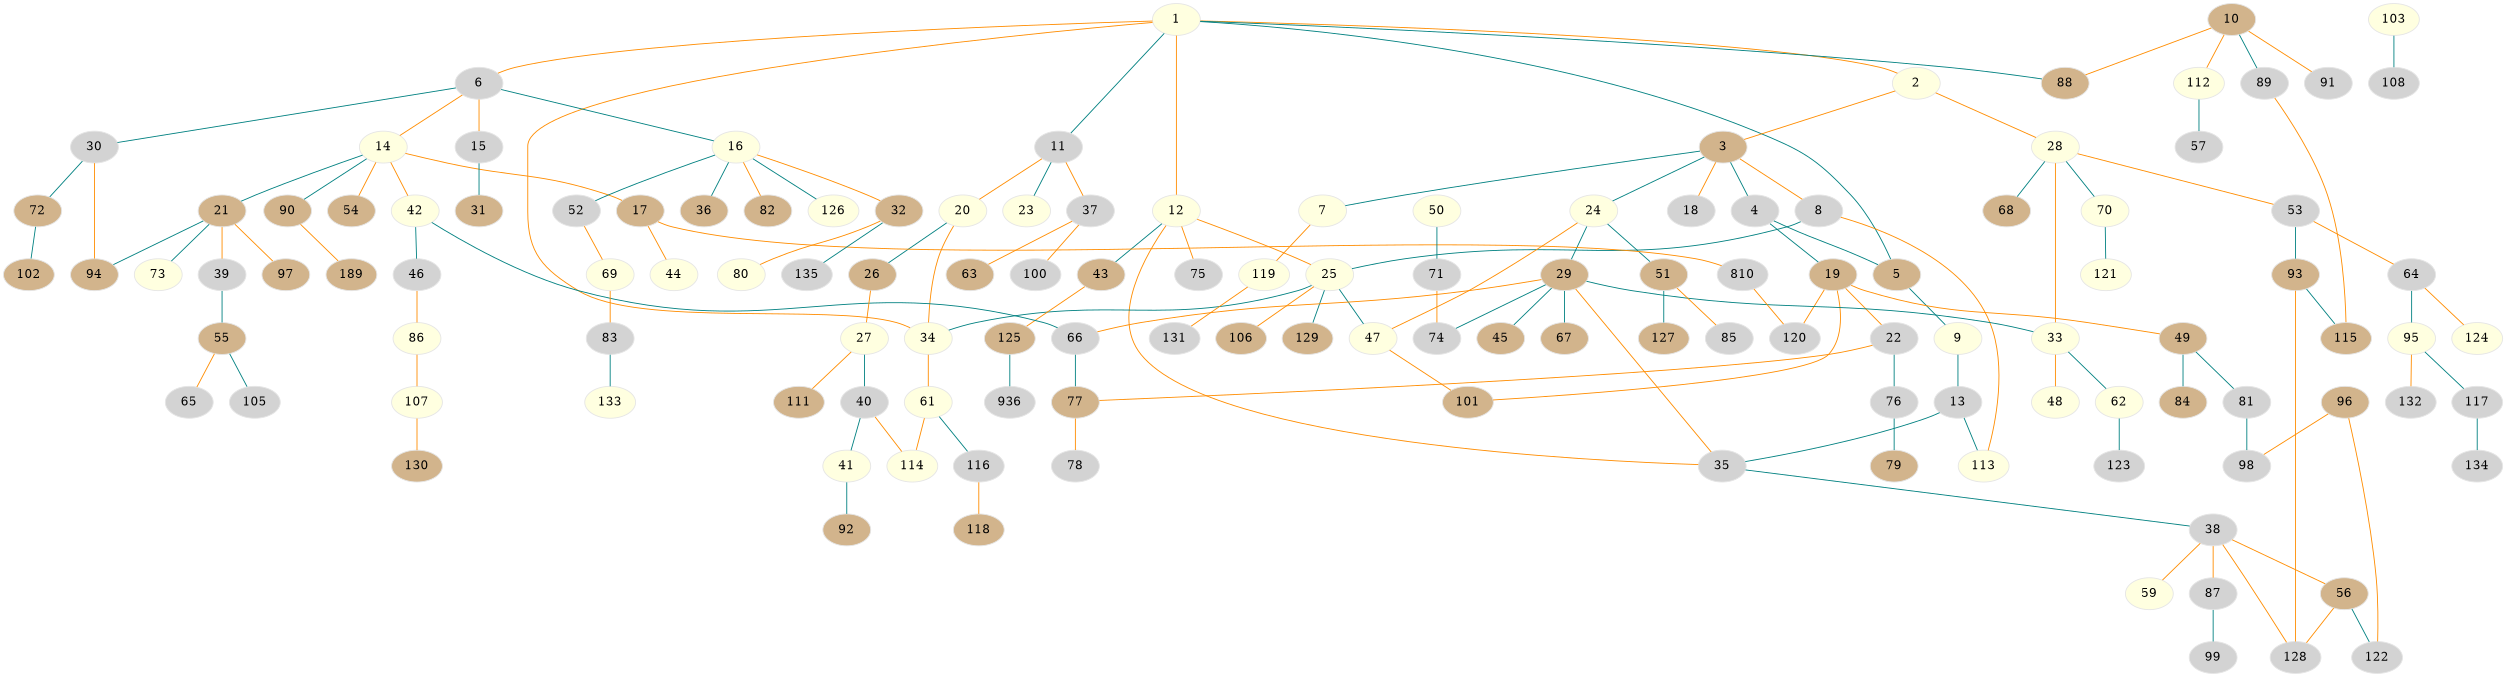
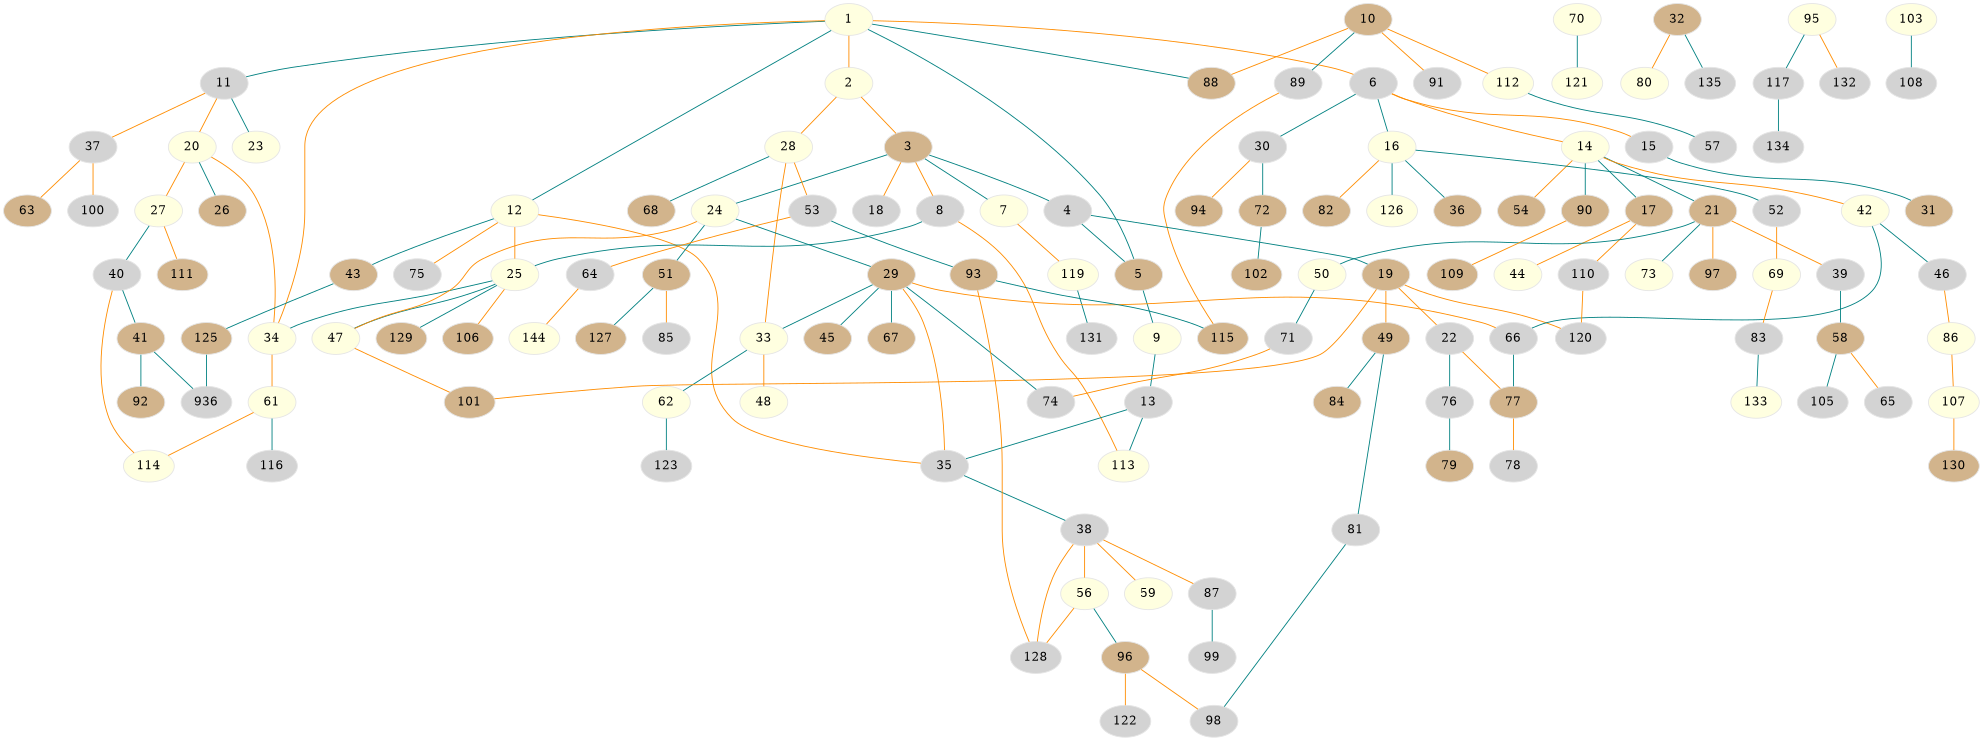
(1176, 115) -> (682, 115)
(514, 174) -> (1617, 179)
(819, 176) -> none
(2080, 179) -> none
(158, 243) -> (1535, 243)
(351, 275) -> (1452, 275)
(1743, 275) -> (1583, 275)
(1231, 299) -> (1083, 310)
(1057, 305) -> (269, 310)
(2412, 307) -> none
(868, 309) -> (175, 179)
(222, 338) -> (1840, 338)
(2477, 338) -> (534, 338)
none -> (174, 370)
(847, 466) -> (141, 338)
(979, 530) -> none
(2344, 594) -> (1085, 594)
(2361, 625) -> (1105, 626)
